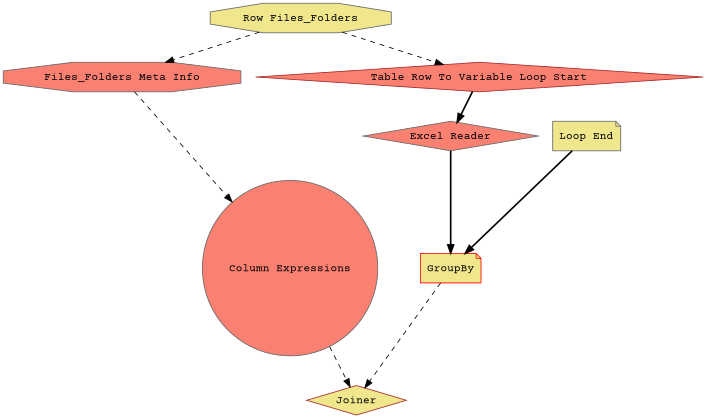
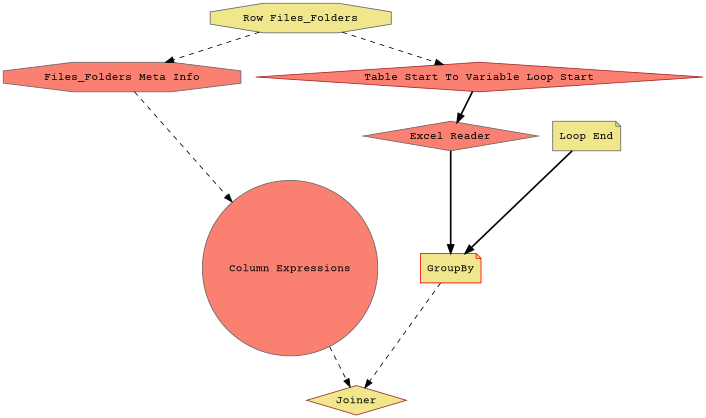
(479, 77) -> (479, 77)
